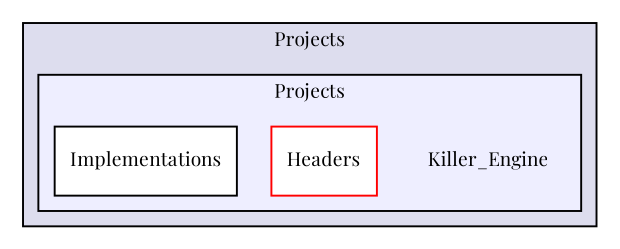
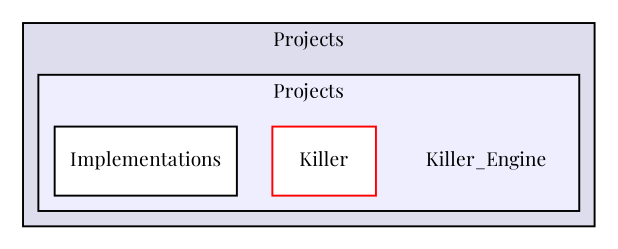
(324, 161) -> (324, 161)
